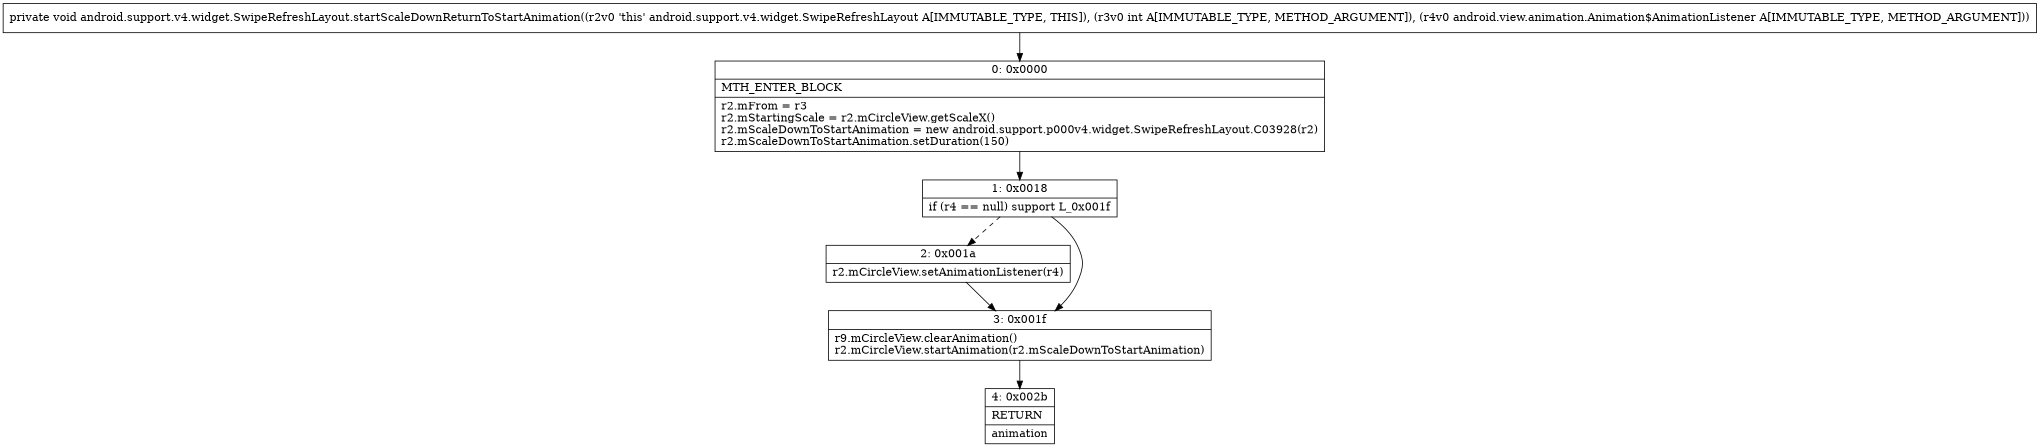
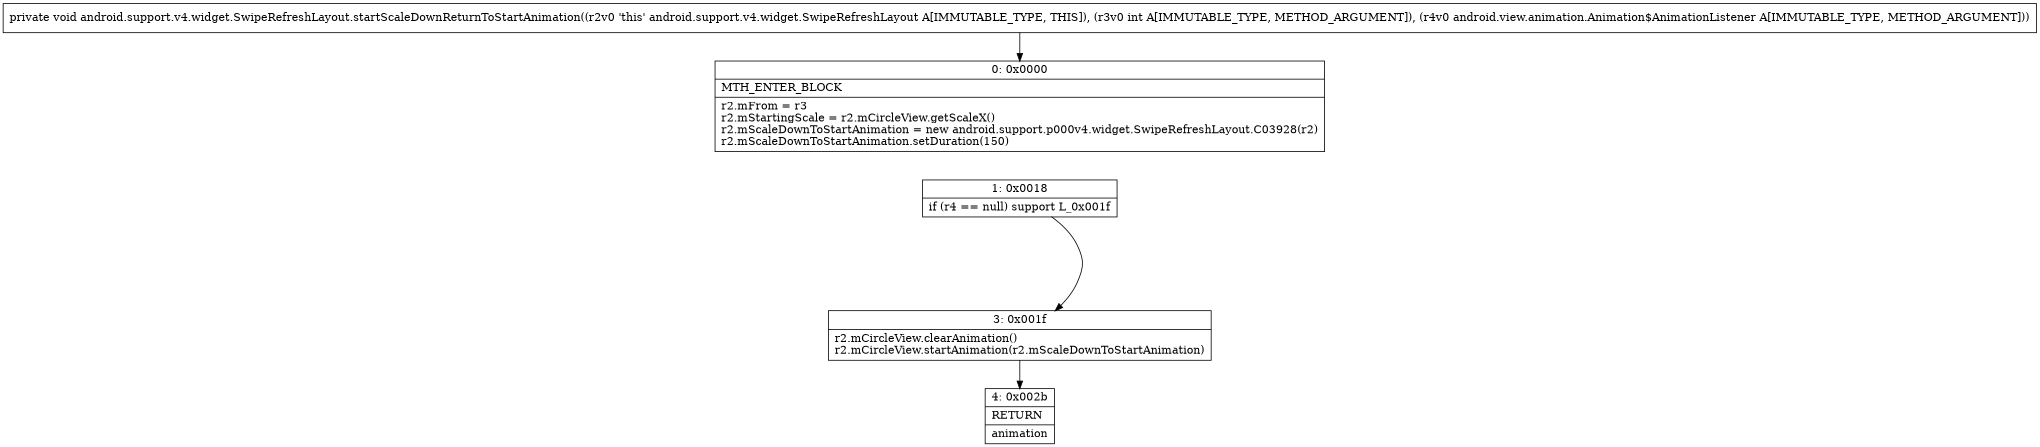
(1020, 162) -> none
(948, 264) -> none
(926, 339) -> (926, 339)
